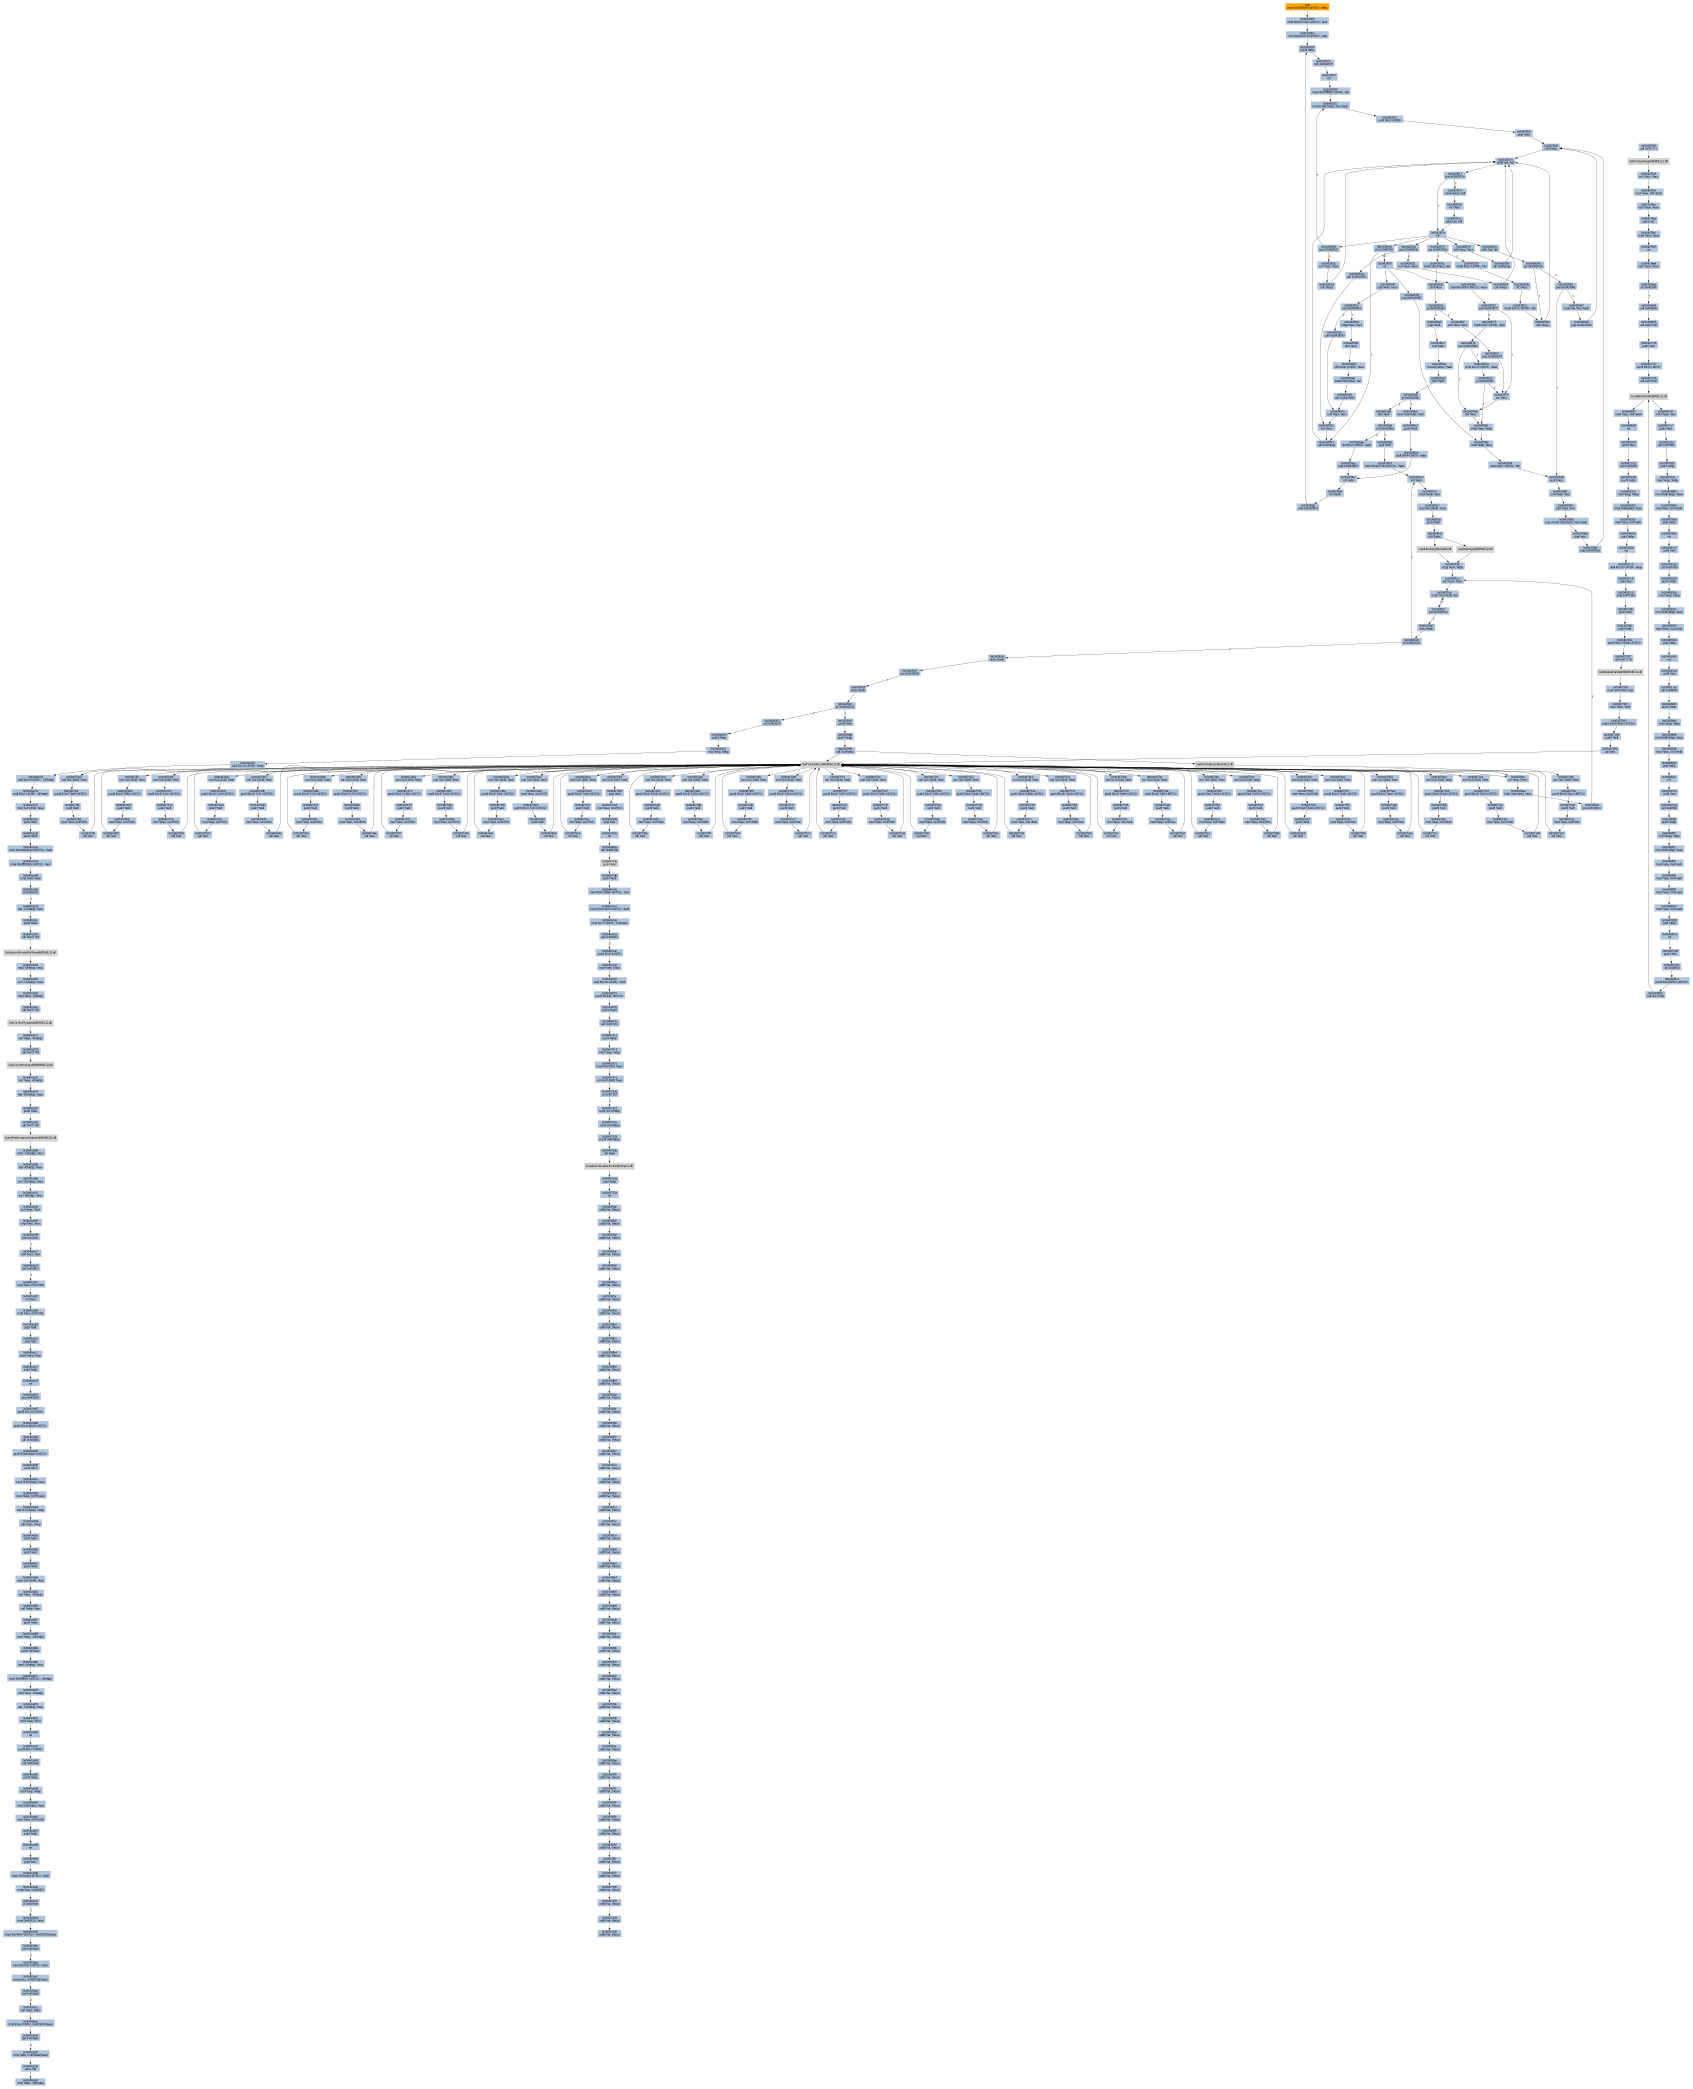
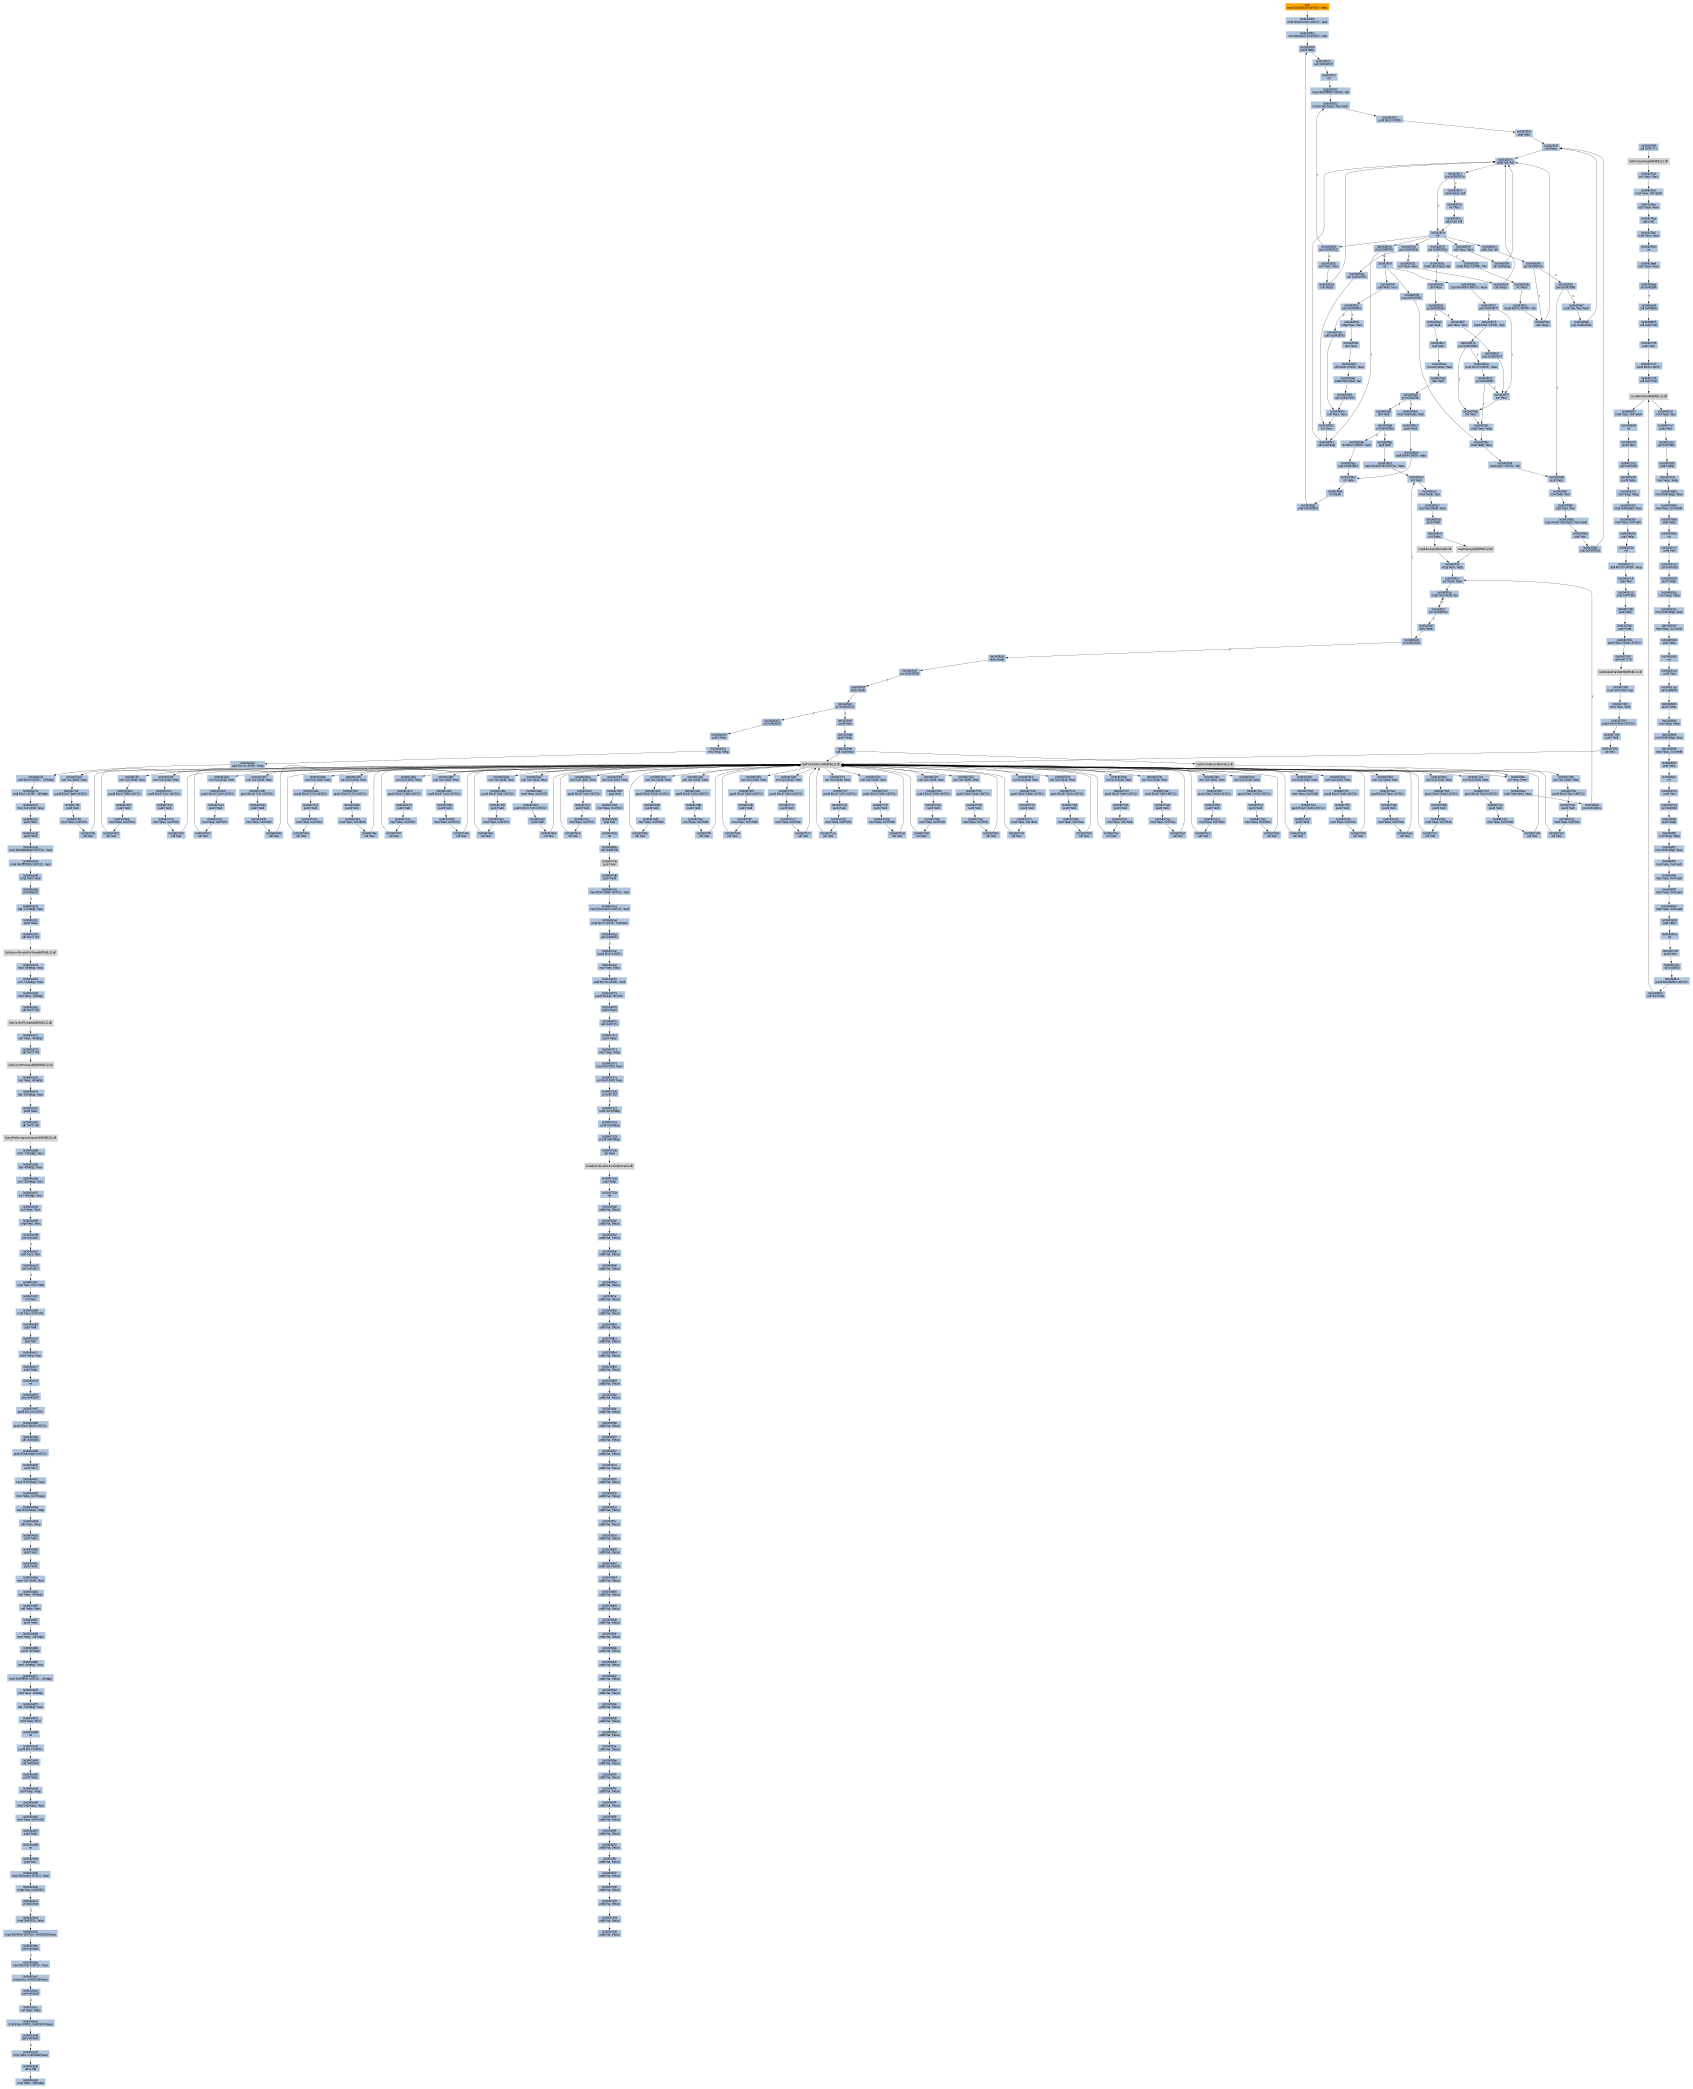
(609, 1565) -> (609, 1565)
